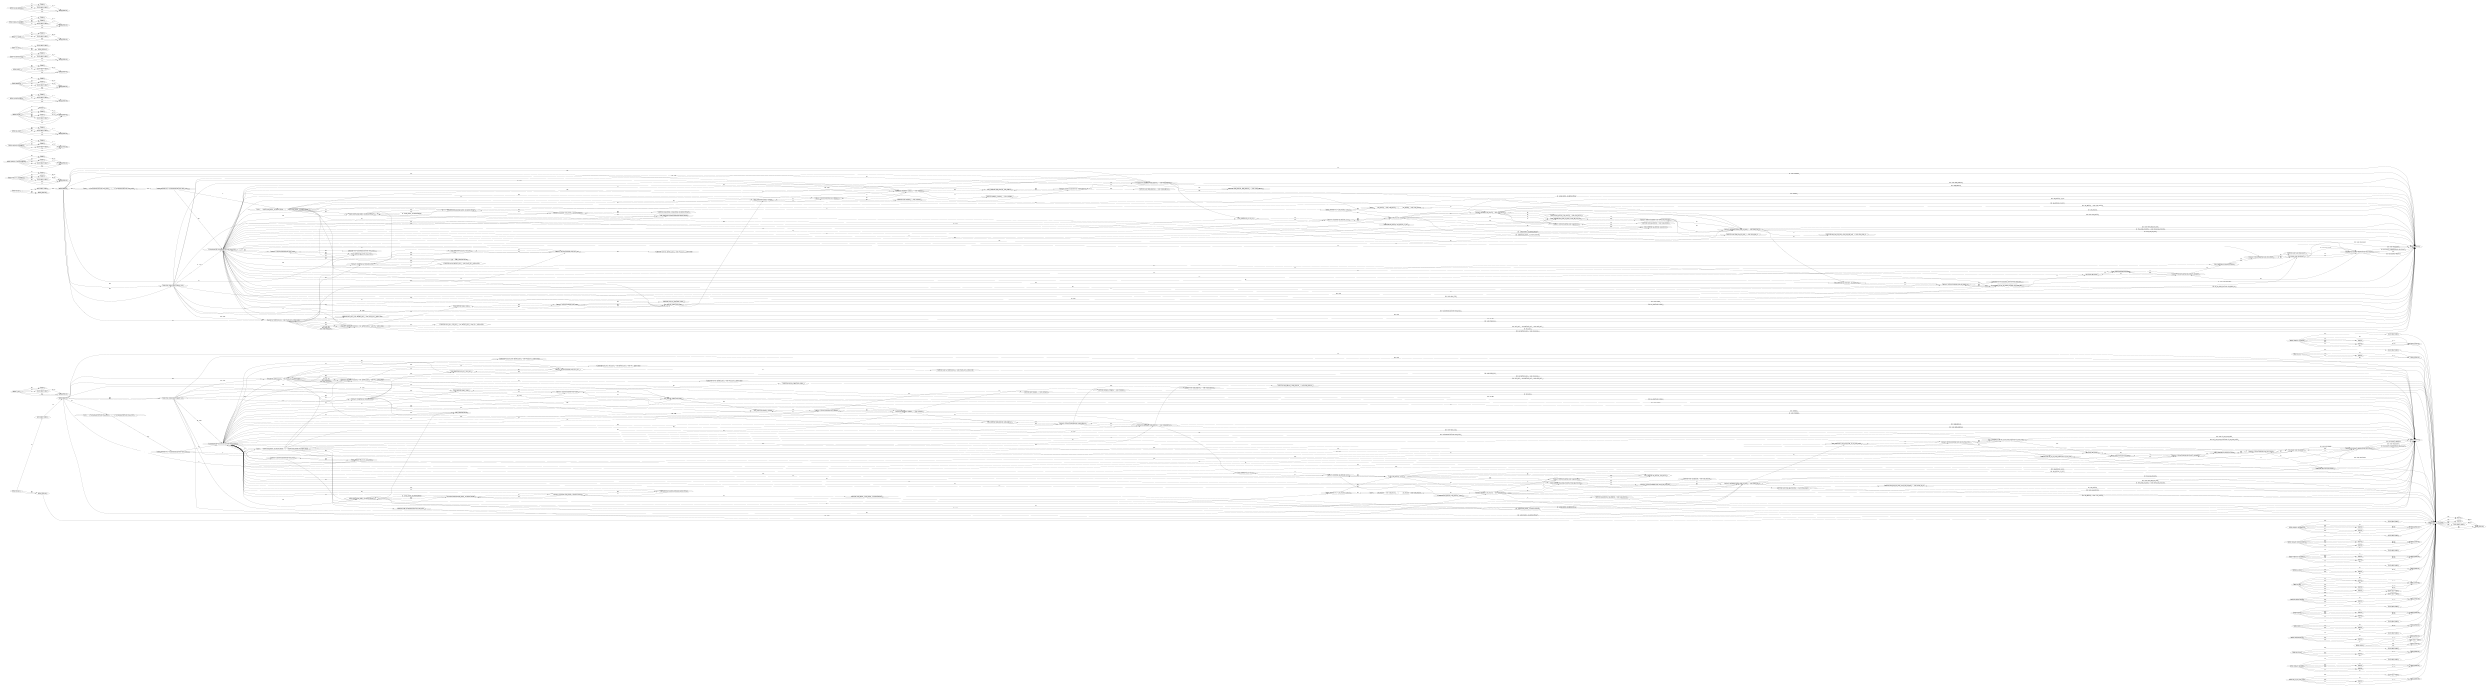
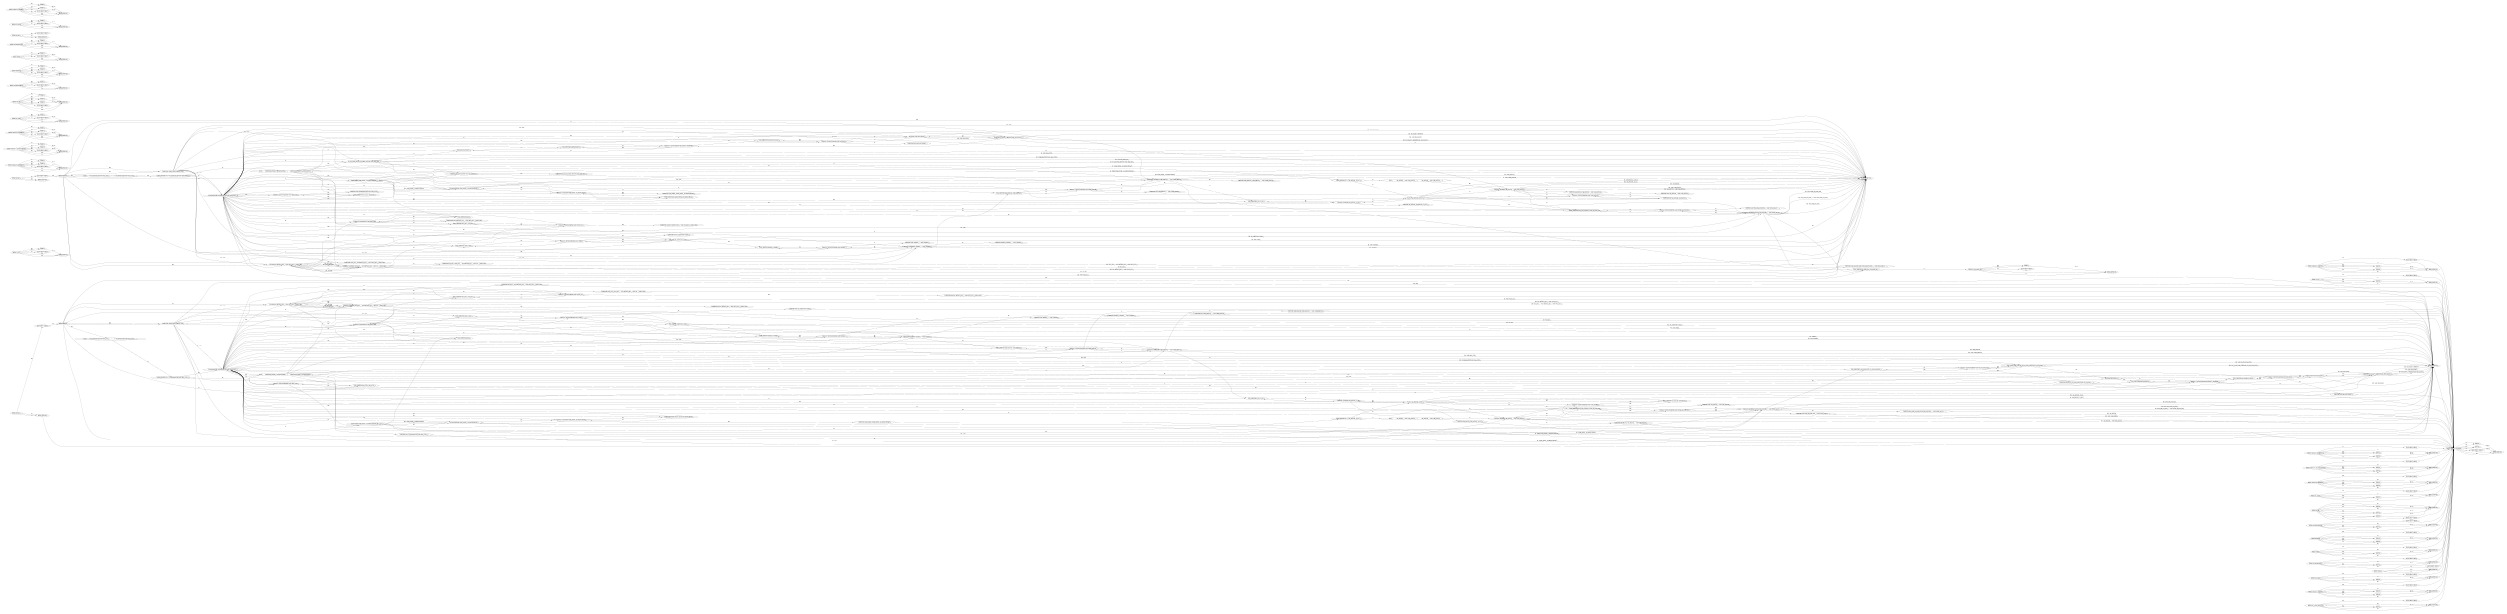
(1897, 285) -> (1925, 270)
